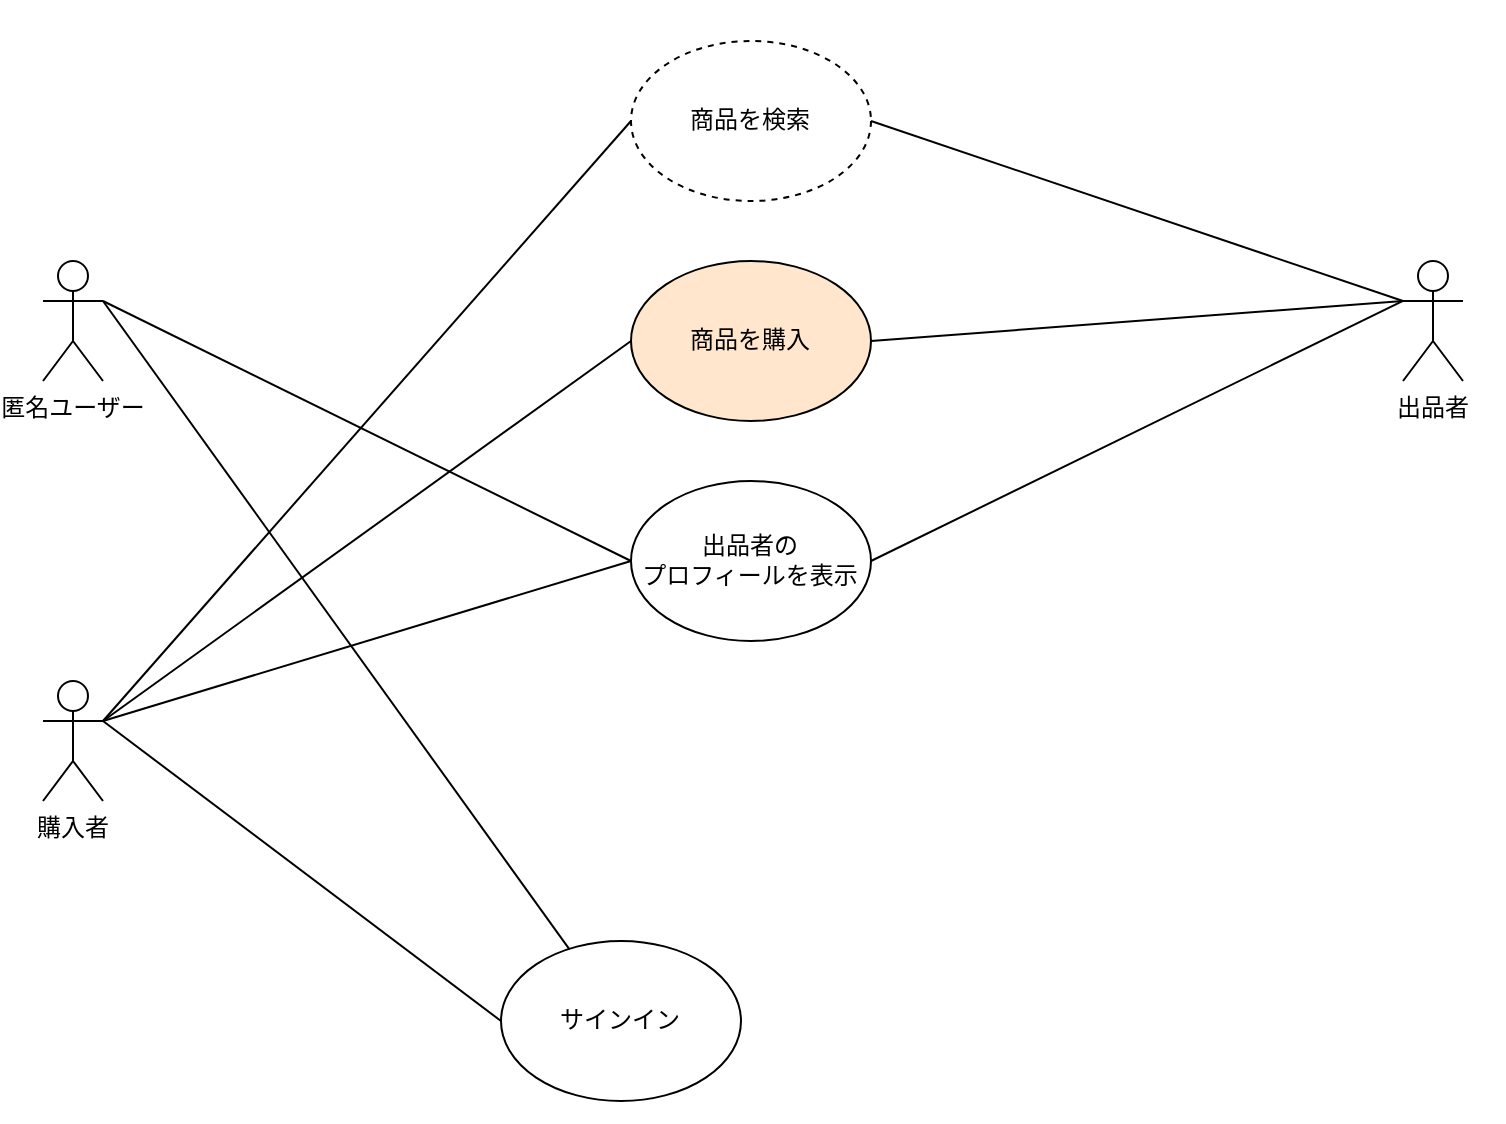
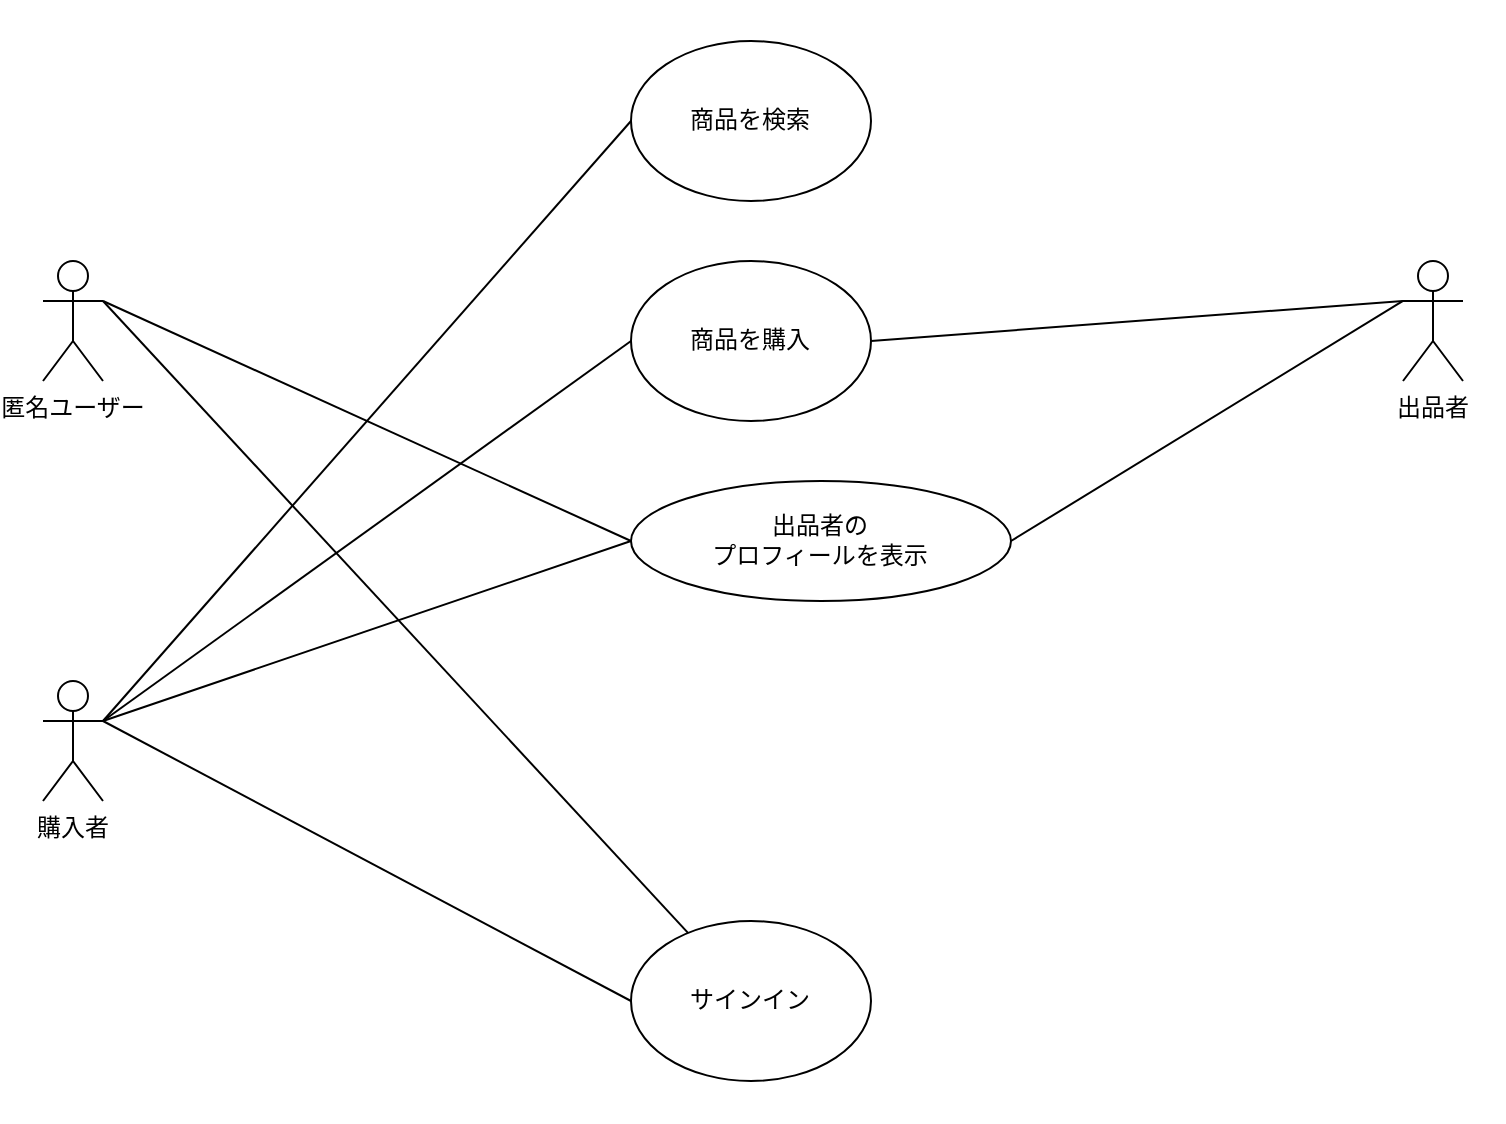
(751, 121) -> (751, 121)
(1135, 210) -> none
(751, 341) -> (751, 341)
(751, 561) -> (821, 541)
(621, 1021) -> (751, 1001)
